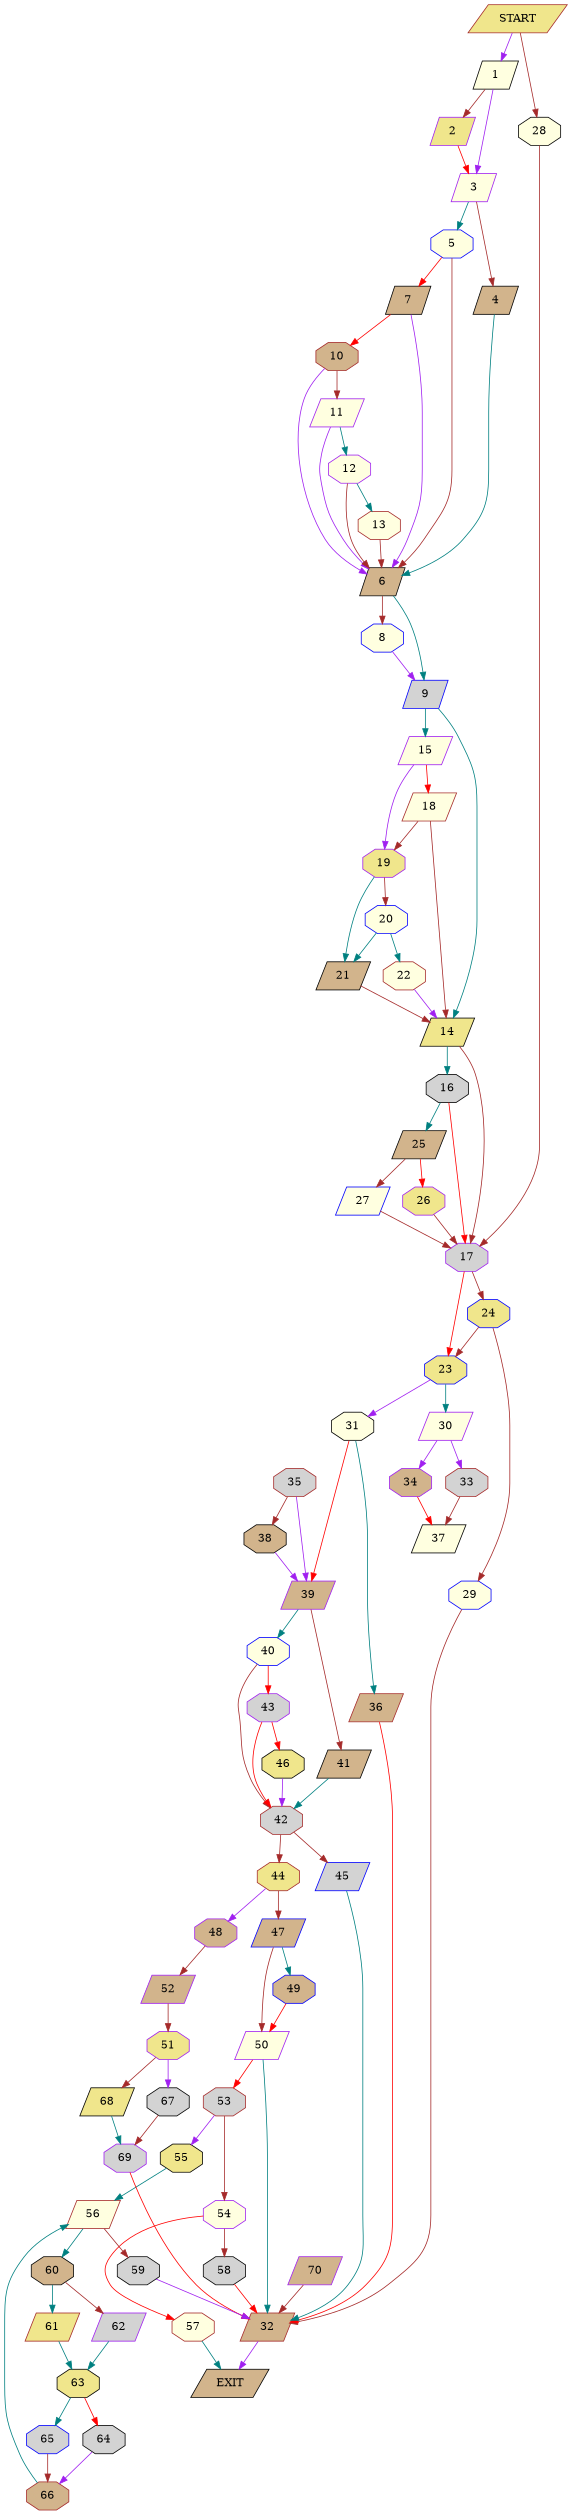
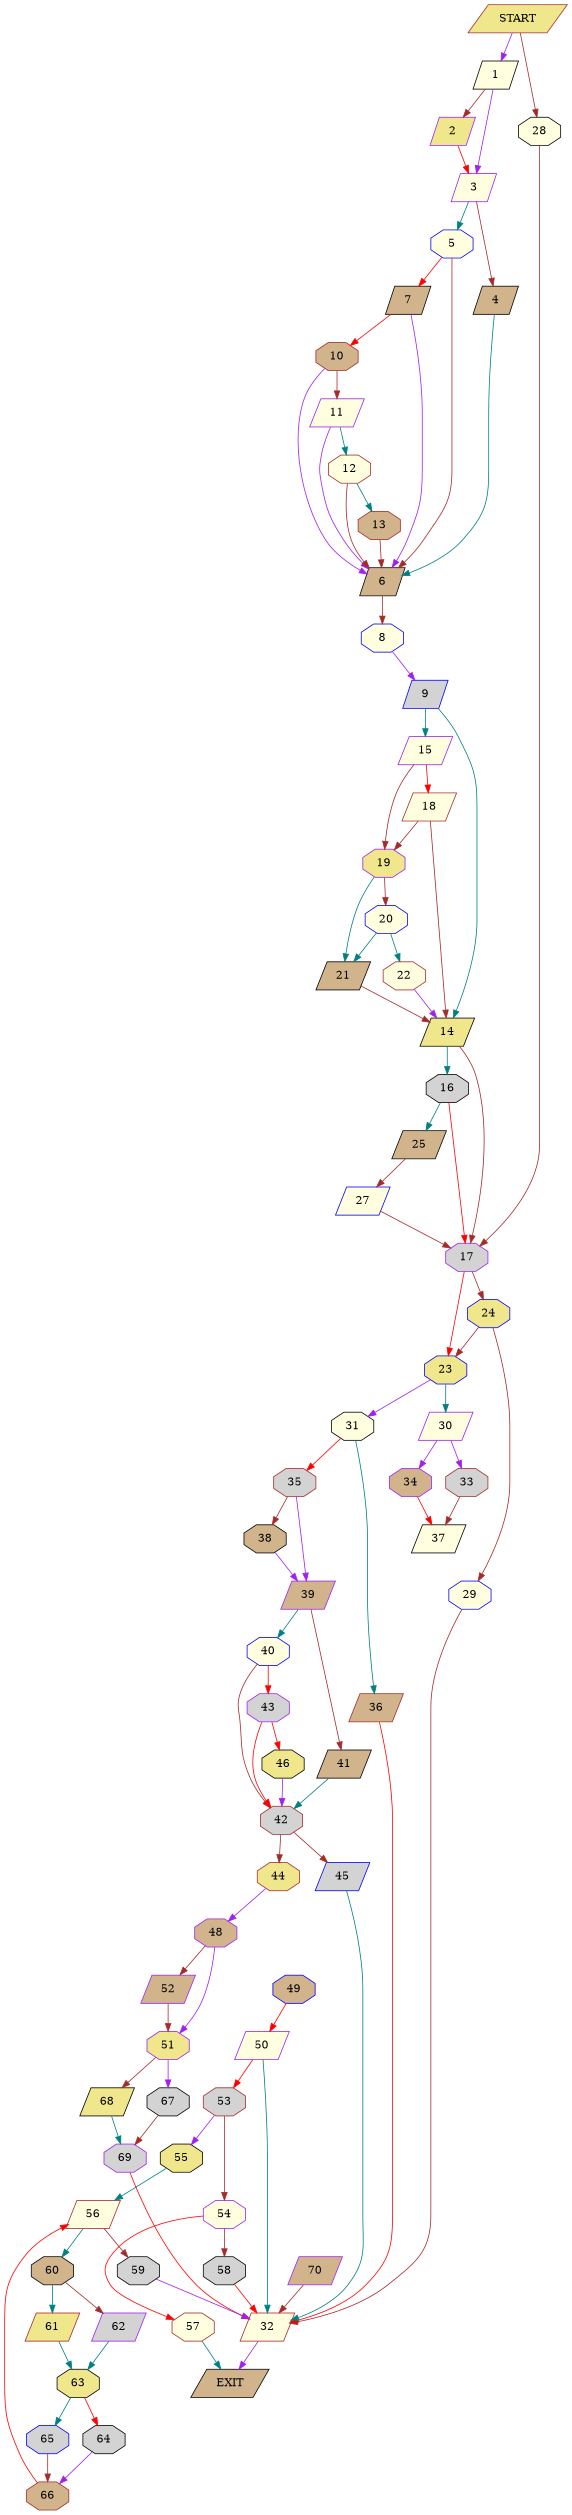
(350, 469) -> (350, 469)
(379, 525) -> (379, 525)
(414, 632) -> none
(394, 801) -> (394, 801)
(424, 1201) -> none
(331, 1507) -> (327, 1452)
(278, 1933) -> none
none -> (206, 1990)
(267, 2327) -> (267, 2327)
(5, 2348) -> (5, 2348)
